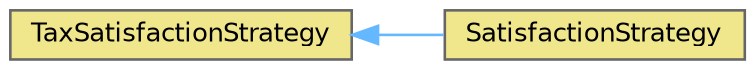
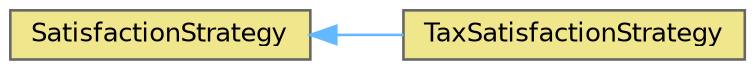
(411, 35) -> (370, 35)
